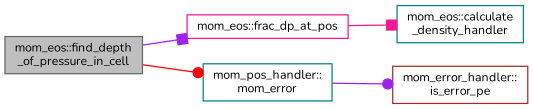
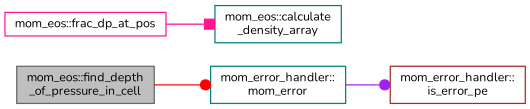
(460, 24) -> (278, 24)
(159, 43) -> none
(268, 82) -> (278, 85)
